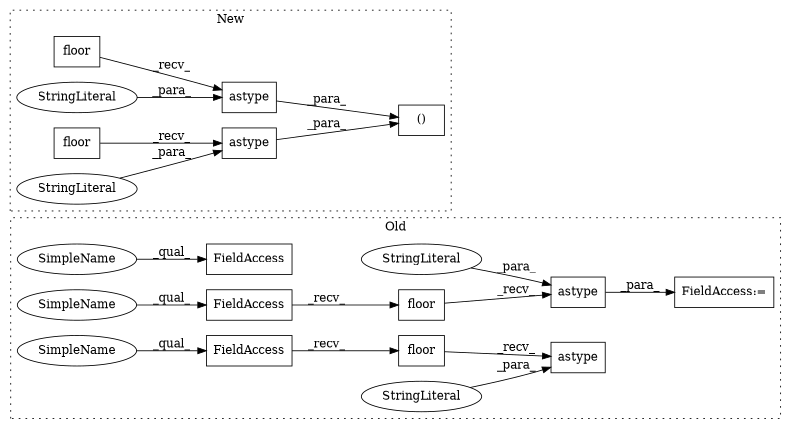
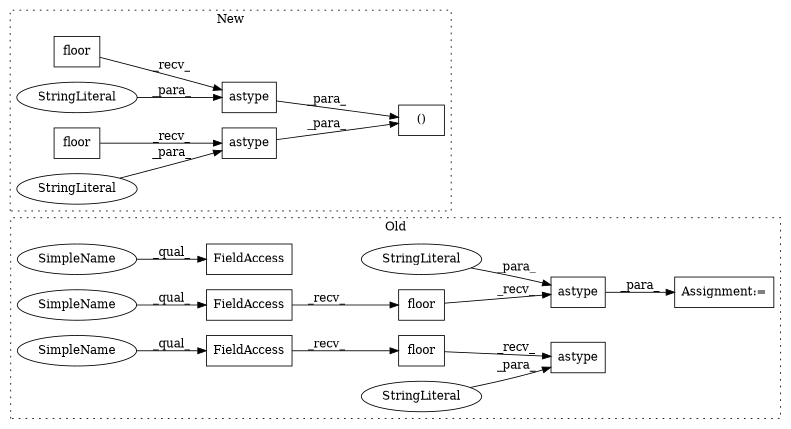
(724, 292) -> (724, 292)
